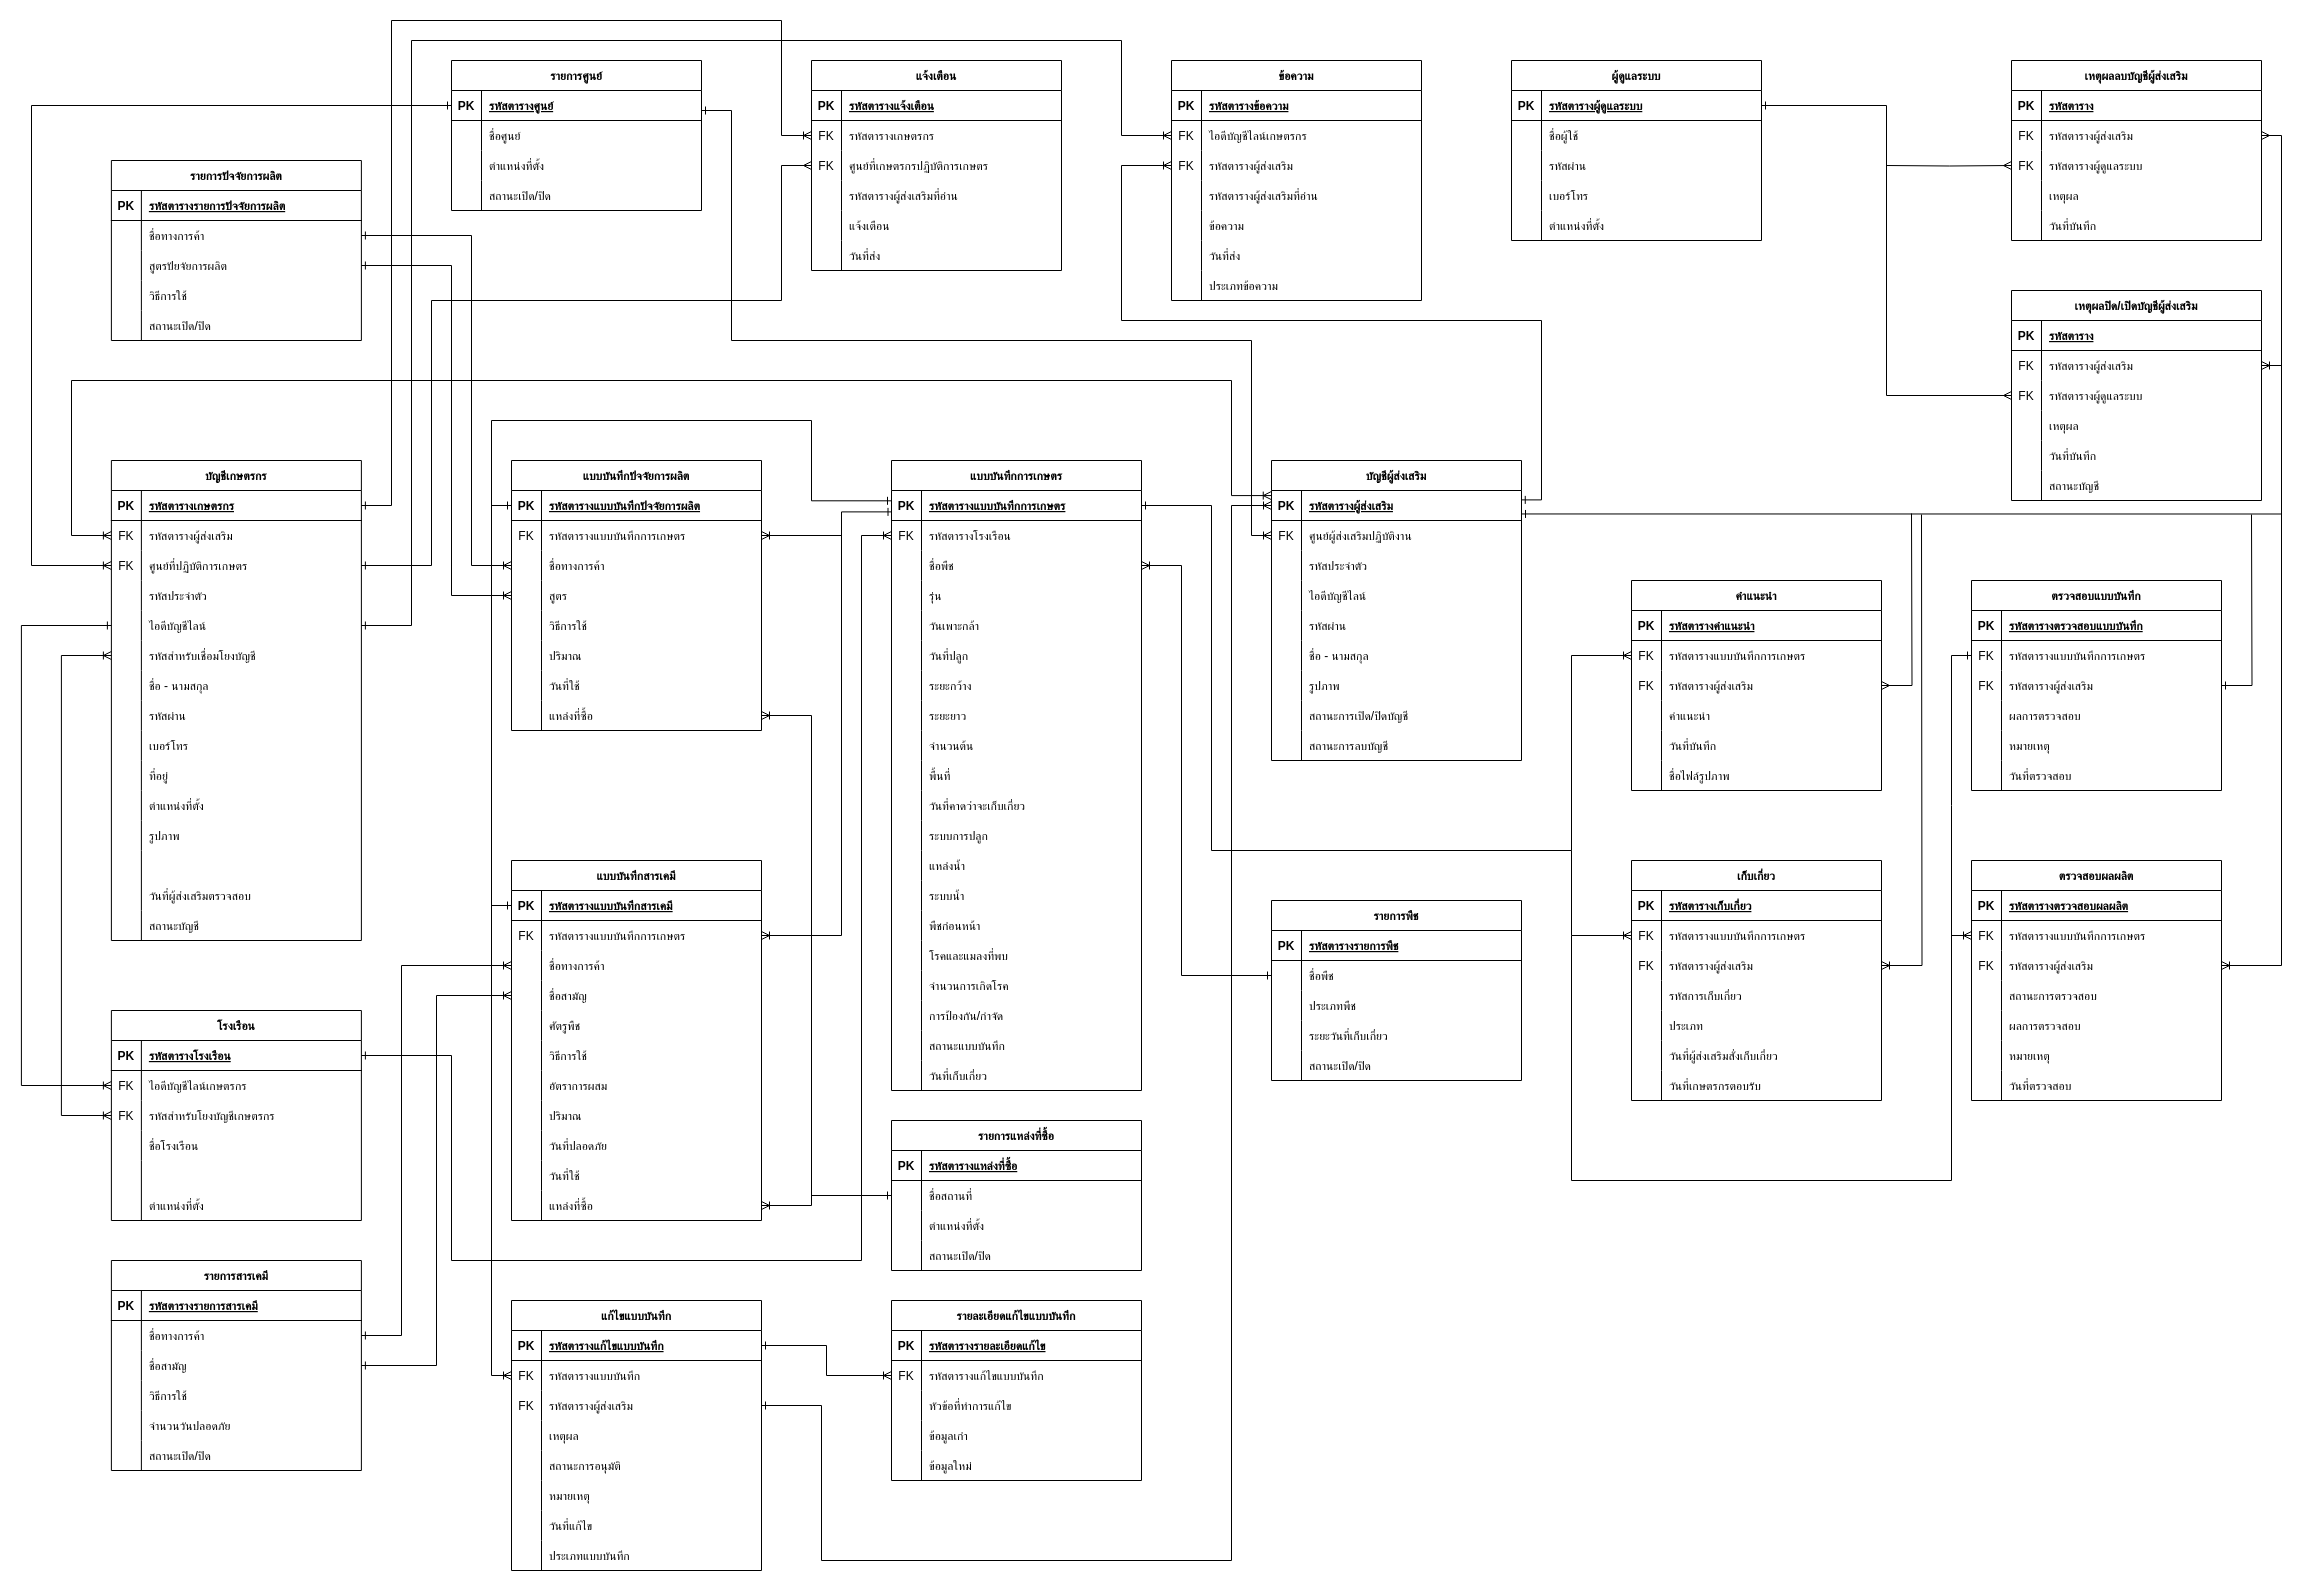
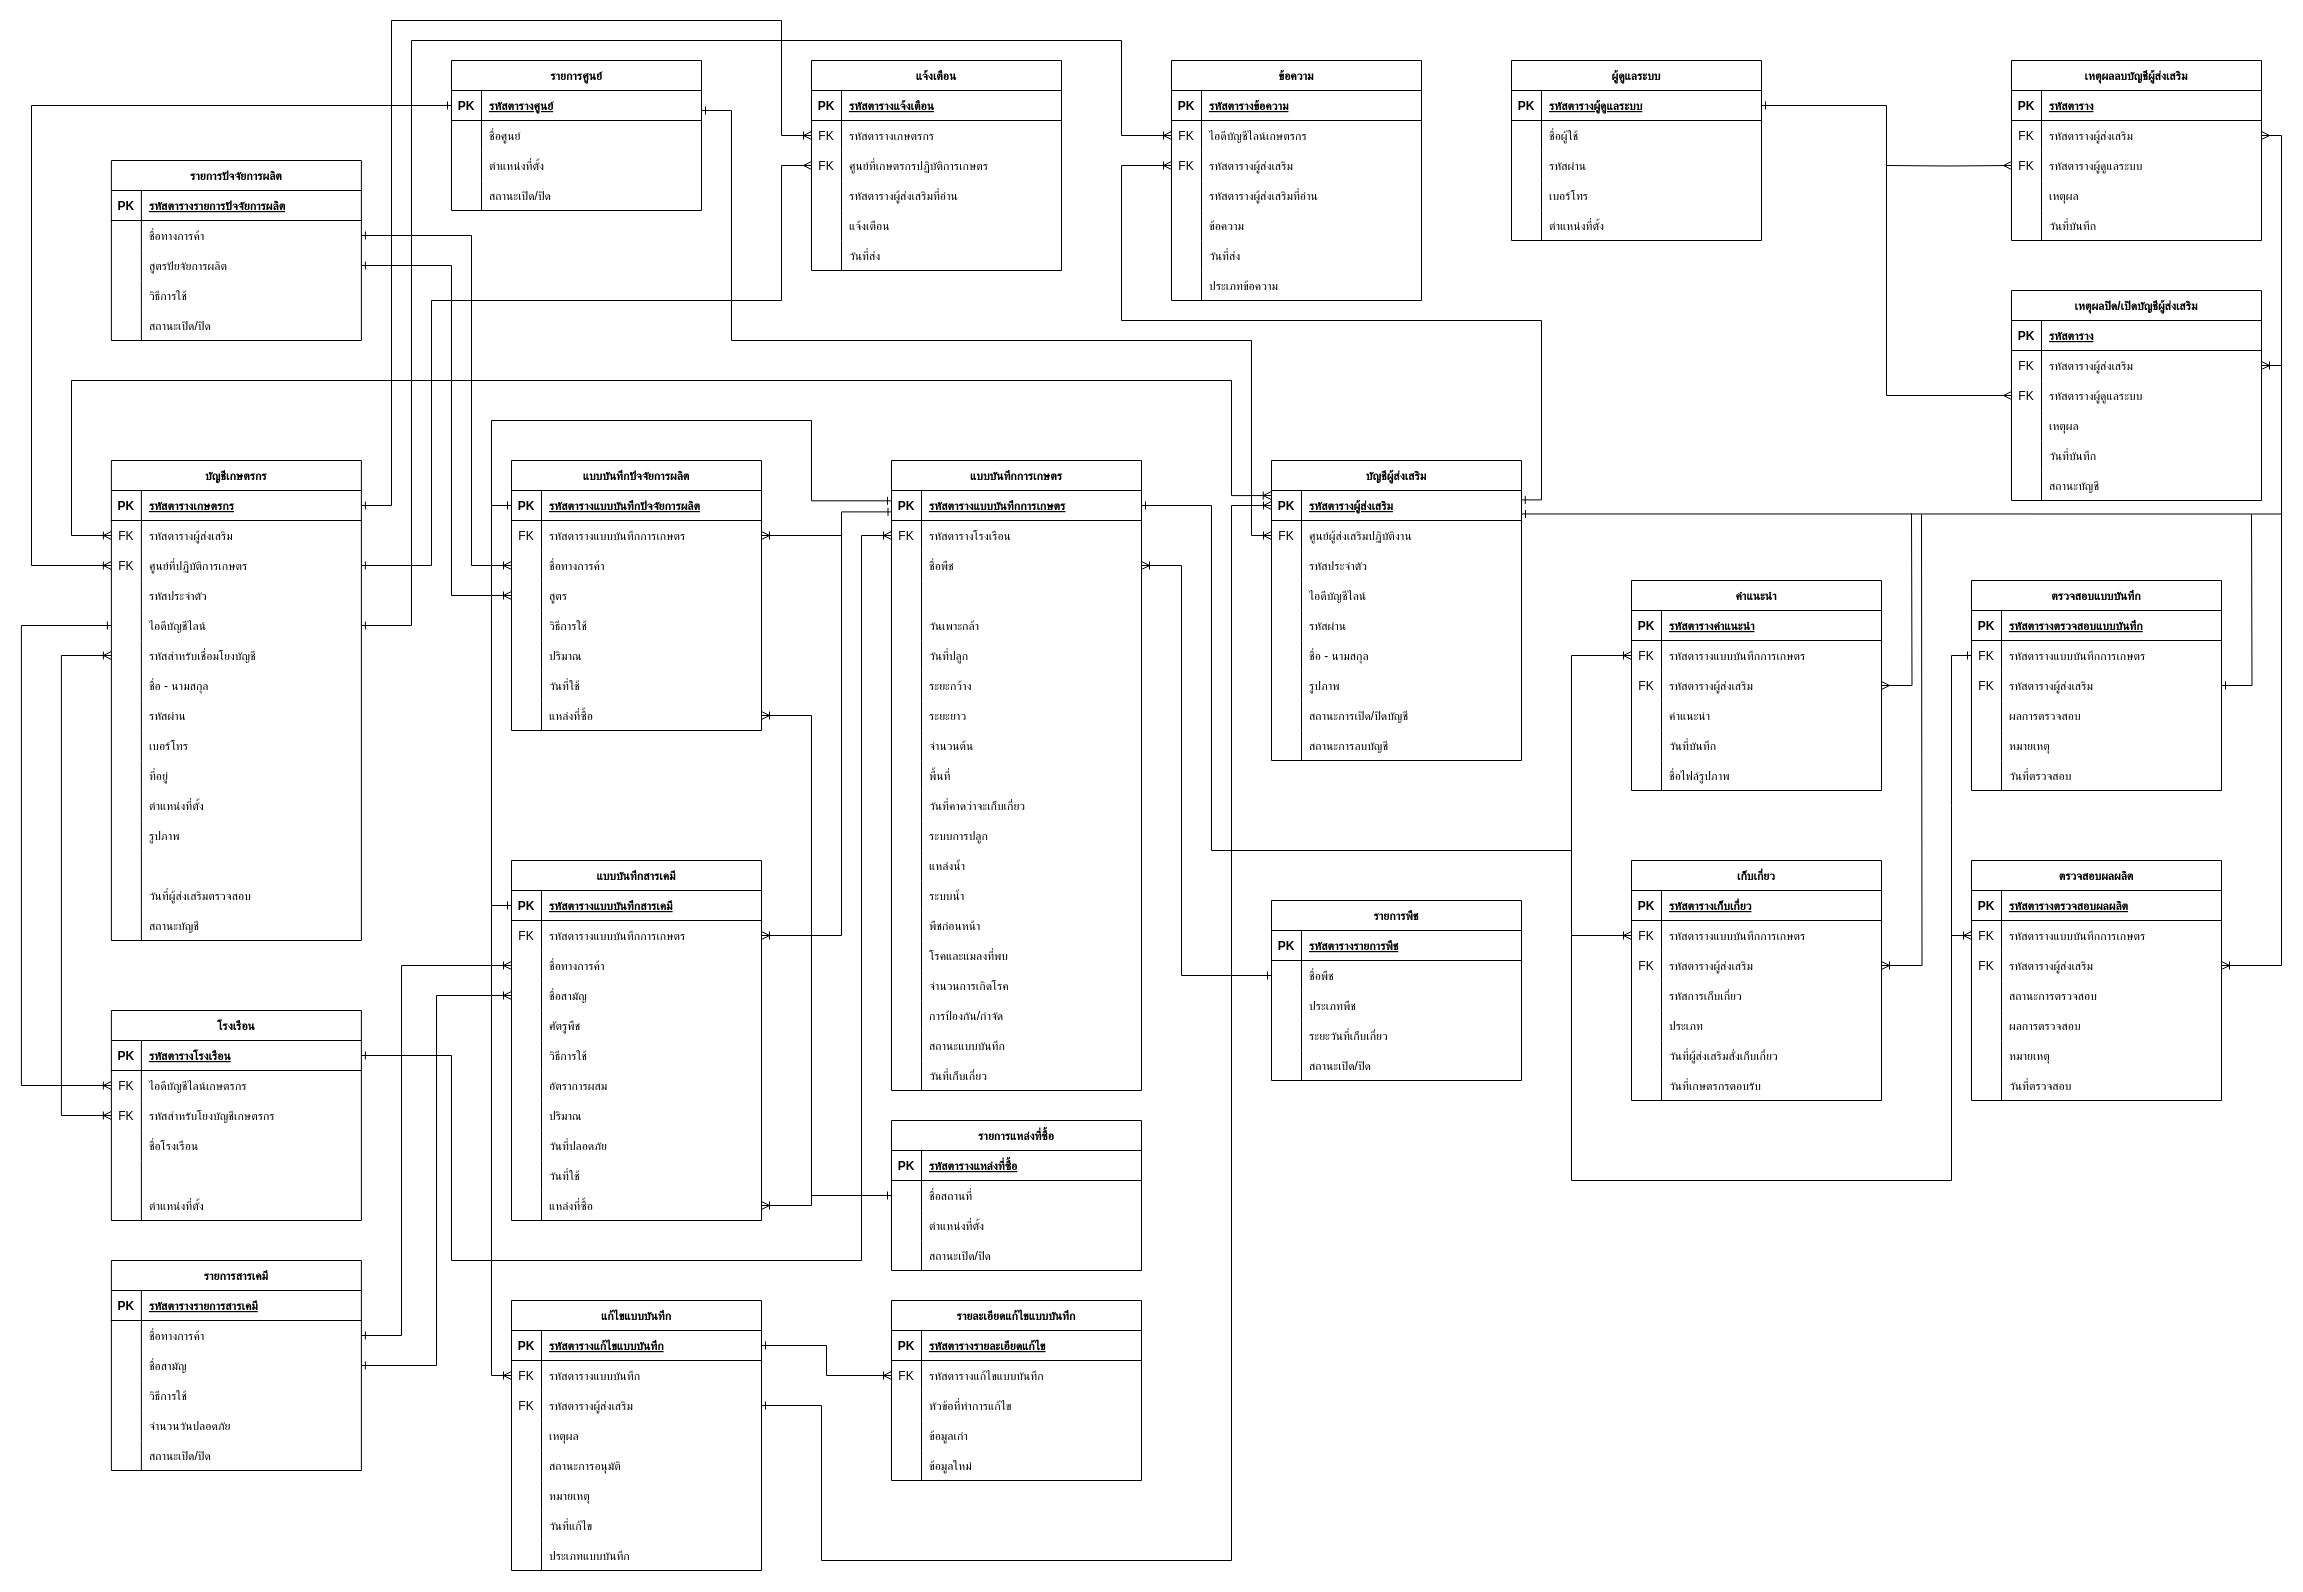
(1032, 596) -> none
